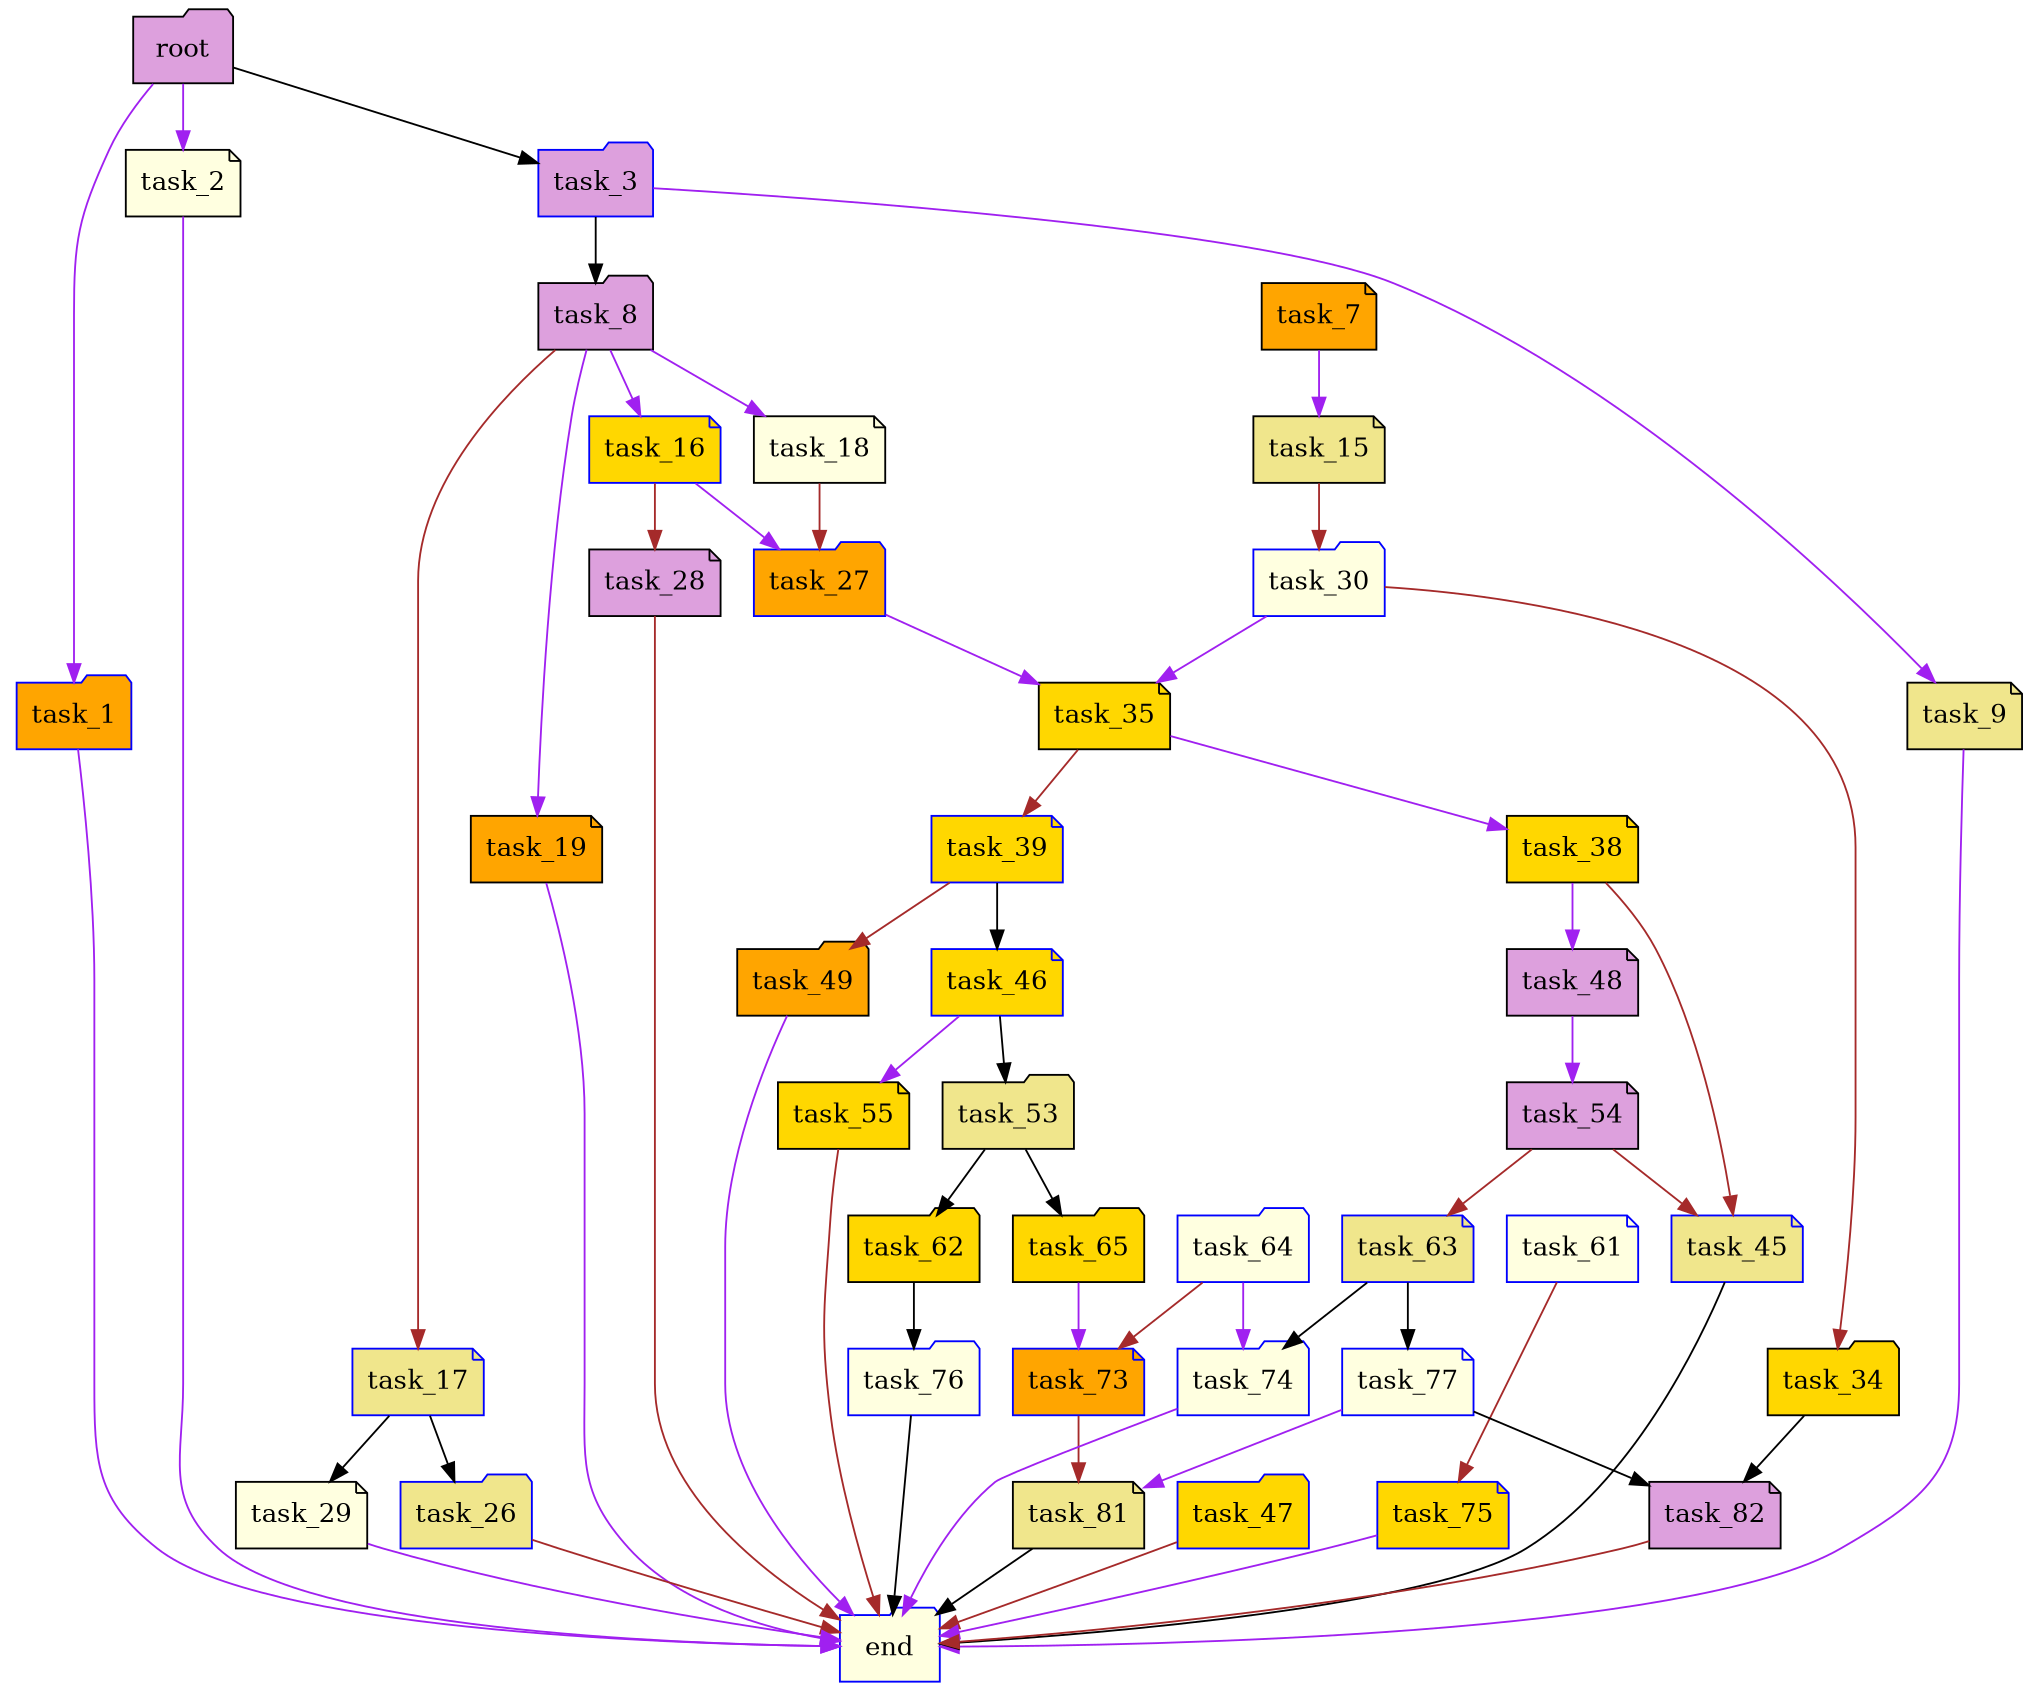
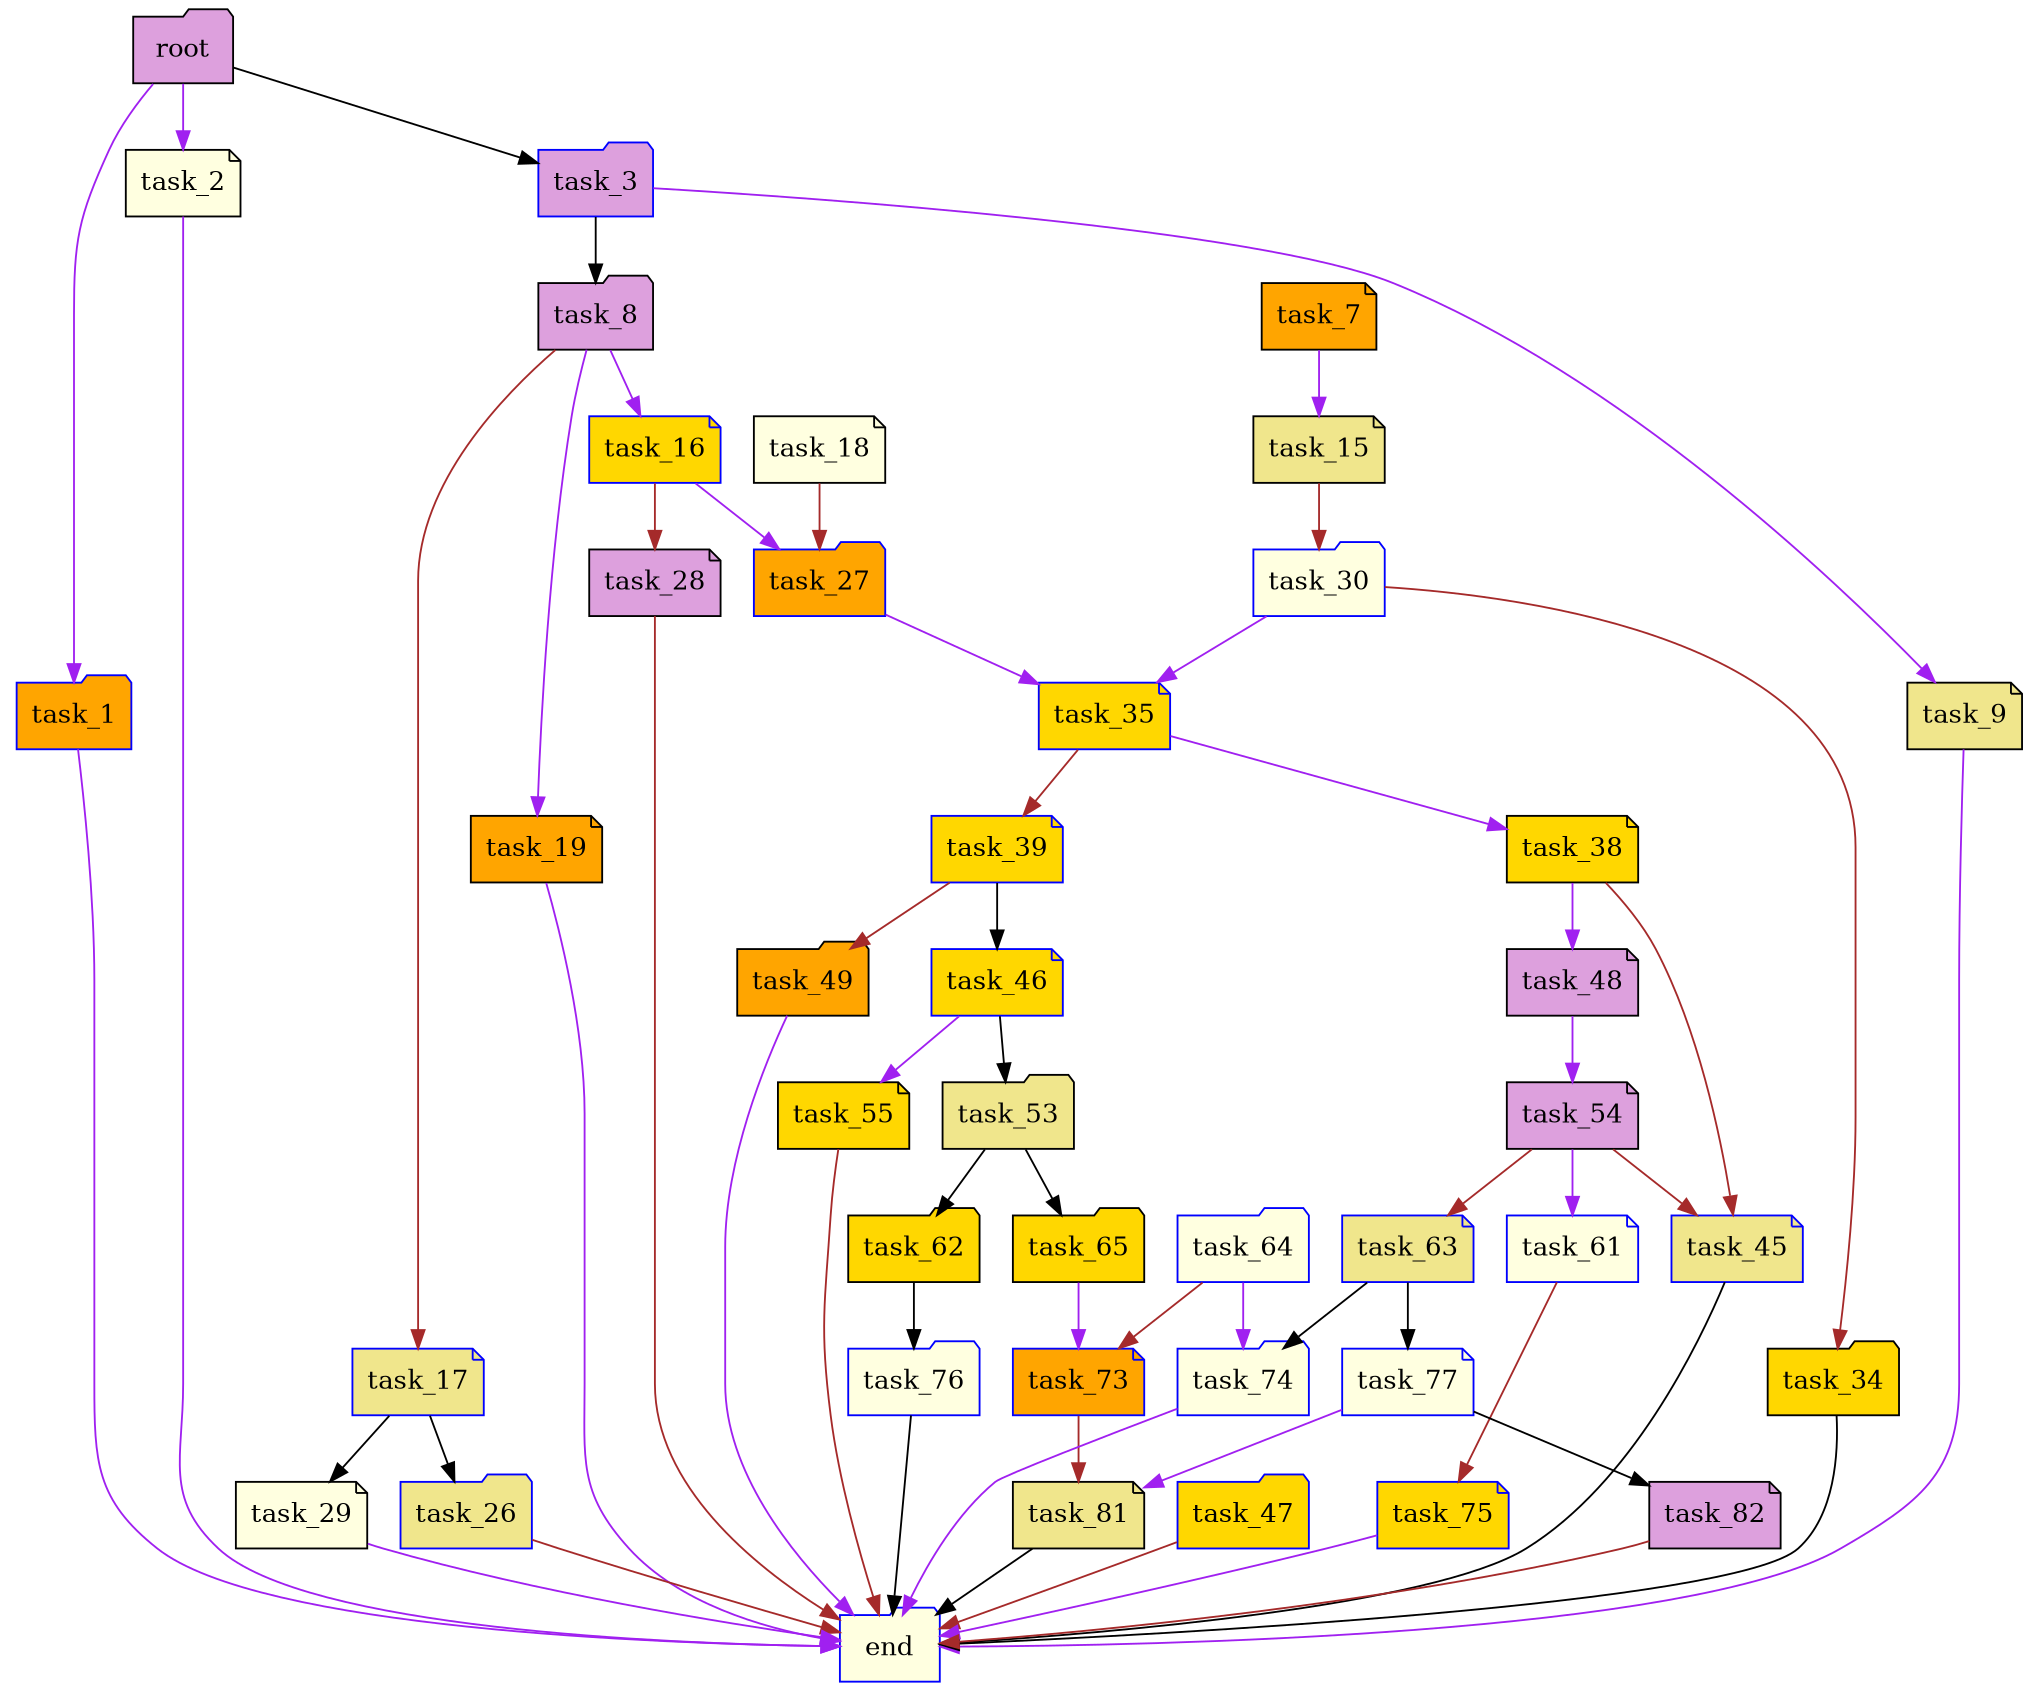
(699, 378) -> none
(1104, 716) -> (1104, 716)
none -> (1572, 1173)
(1780, 1442) -> (1453, 1611)
